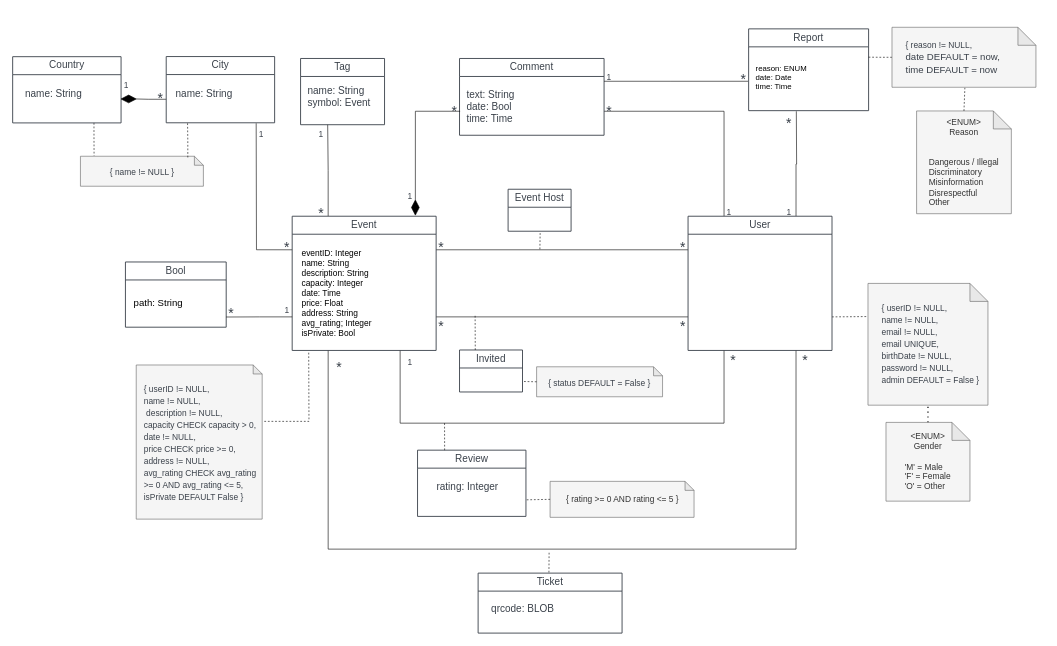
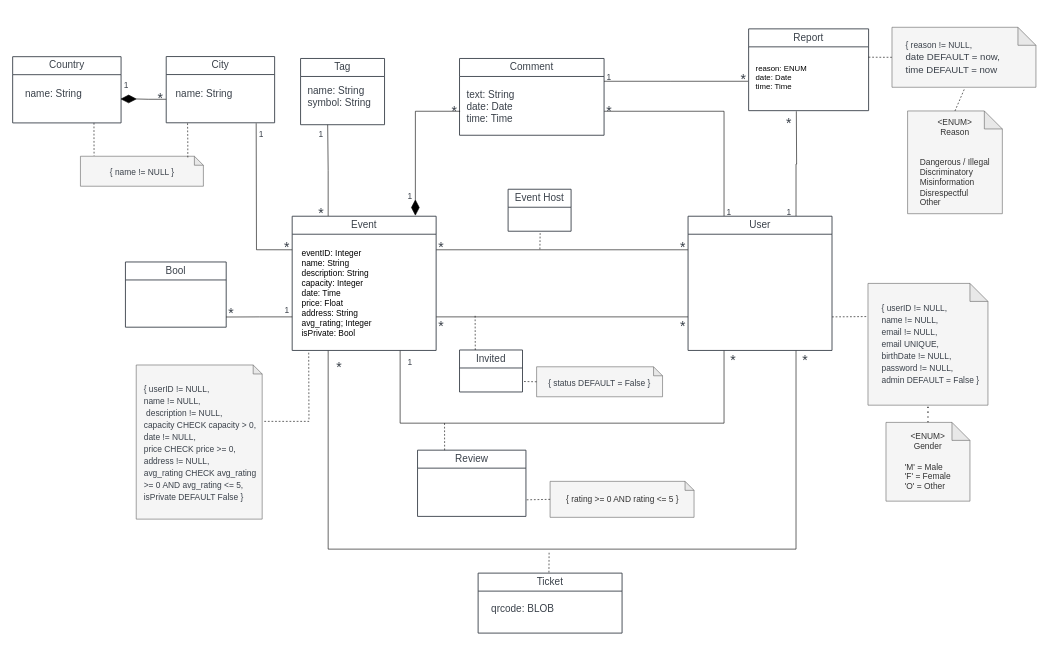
(340, 97) -> (342, 97)
(496, 102) -> (496, 102)
(964, 162) -> (955, 162)
(158, 302) -> none
(471, 487) -> none
